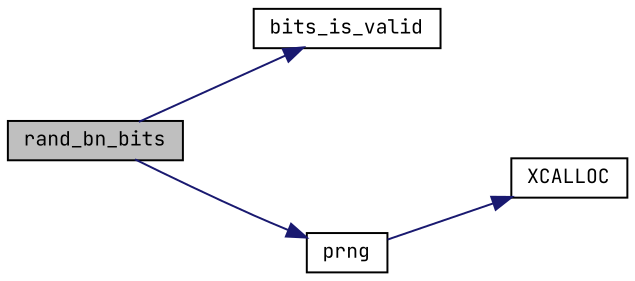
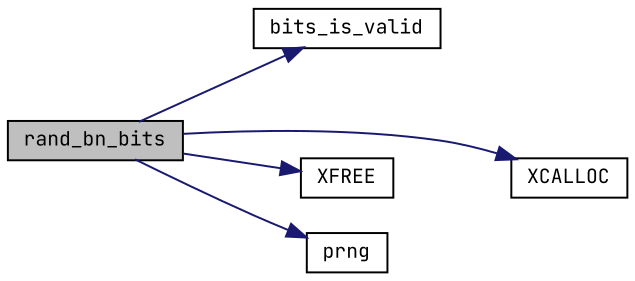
none -> (347, 178)
(440, 221) -> (341, 132)
